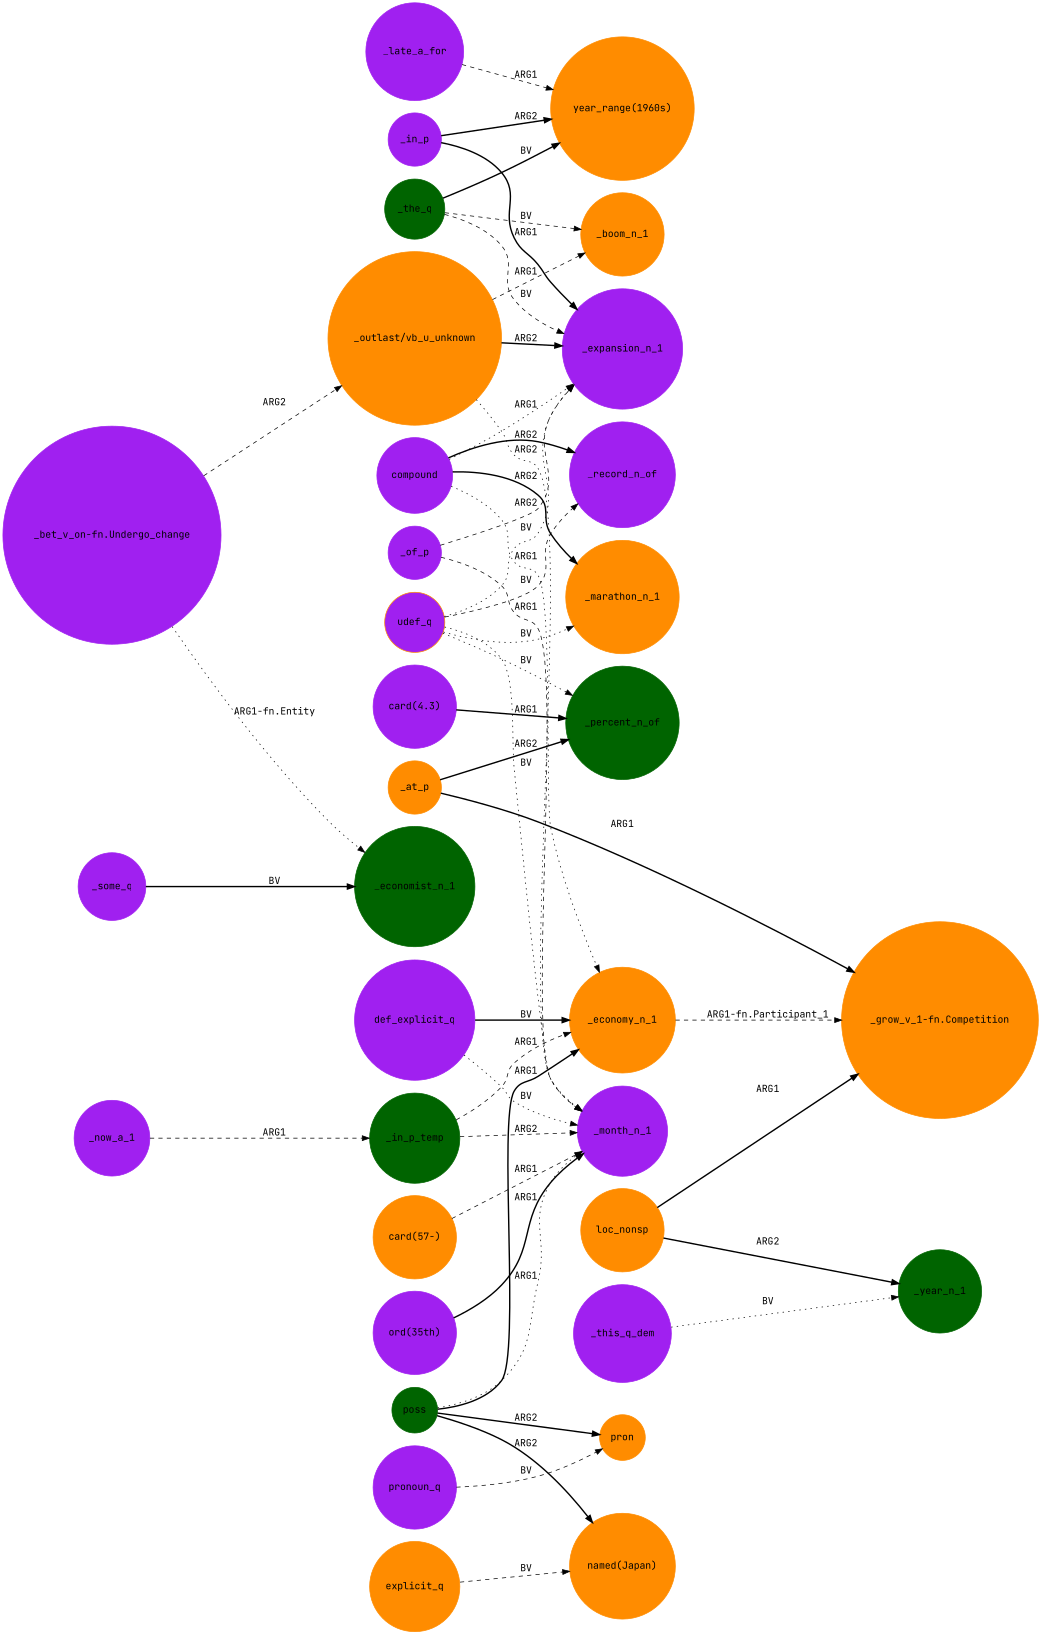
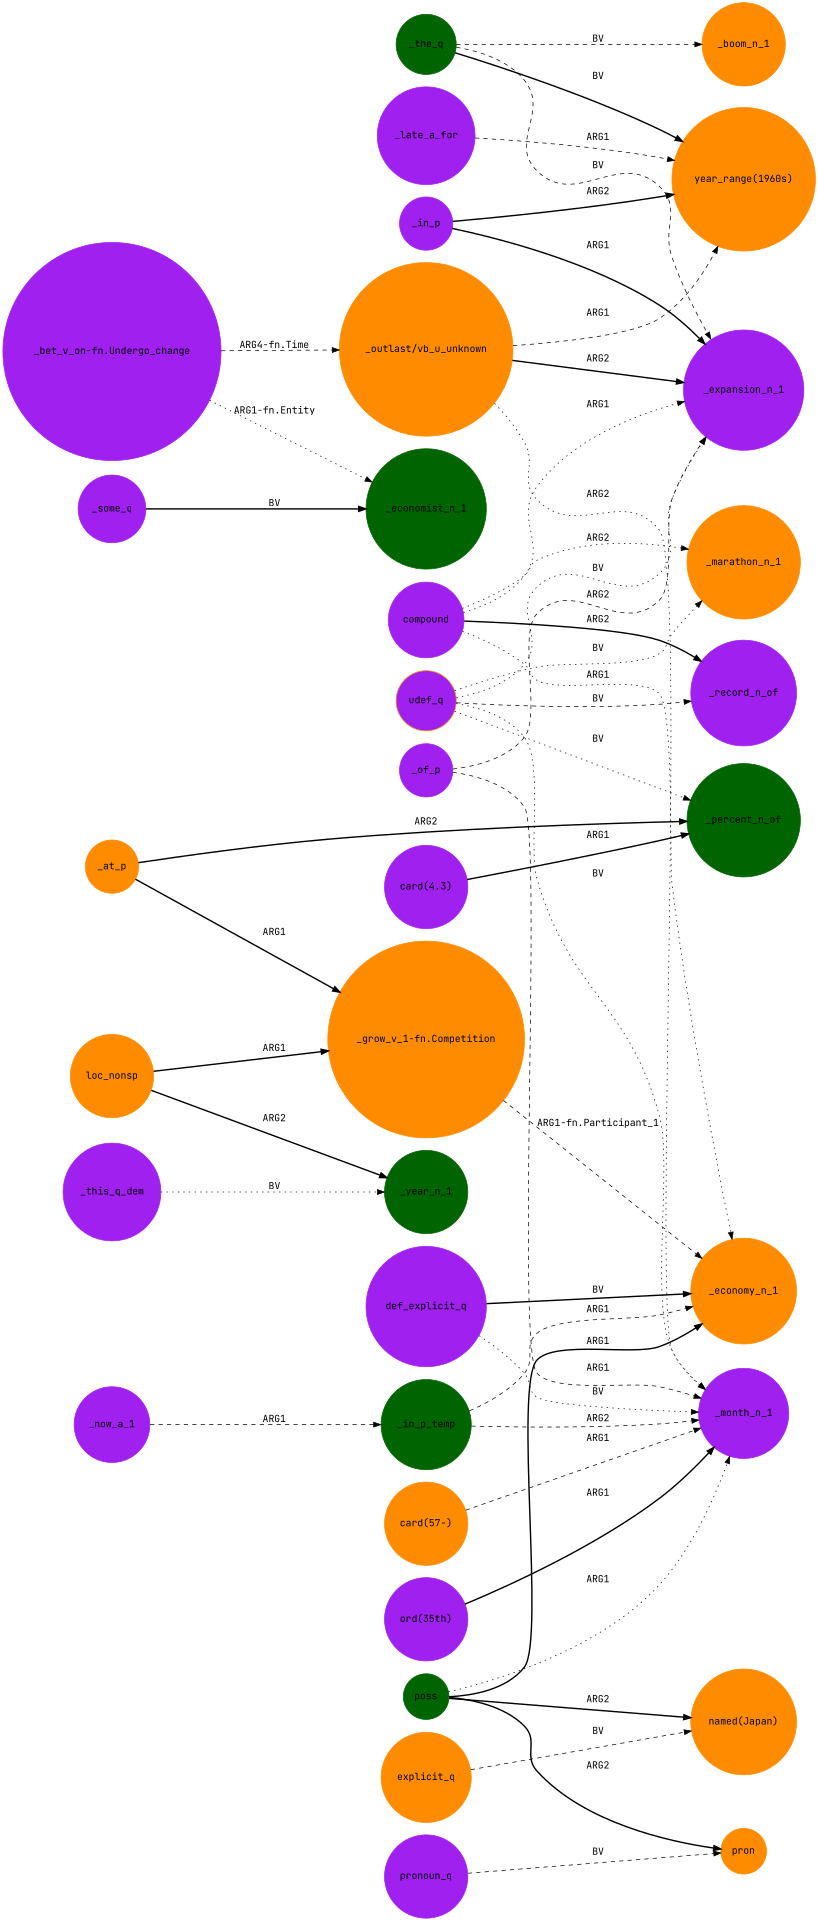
(536, 278) -> (630, 330)
(275, 403) -> (275, 346)
(532, 490) -> (564, 551)
(755, 1020) -> (600, 1177)
